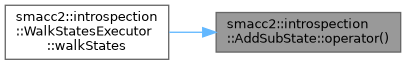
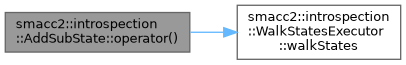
(186, 32) -> (207, 32)
